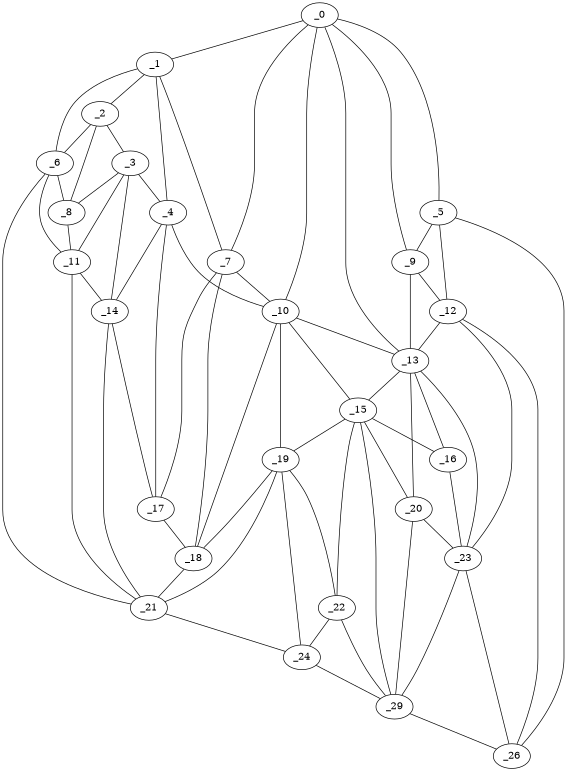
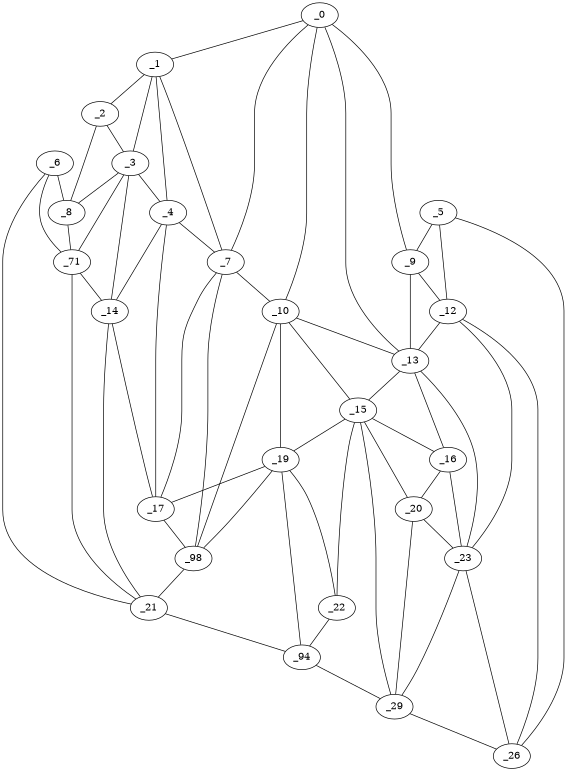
(421, 88) -> none
(82, 96) -> (143, 114)
(78, 139) -> none
(72, 262) -> (72, 262)
(206, 279) -> (197, 237)
(412, 435) -> (431, 484)
(236, 550) -> (213, 486)
(193, 558) -> (193, 558)
(302, 657) -> (302, 657)
(361, 660) -> none
